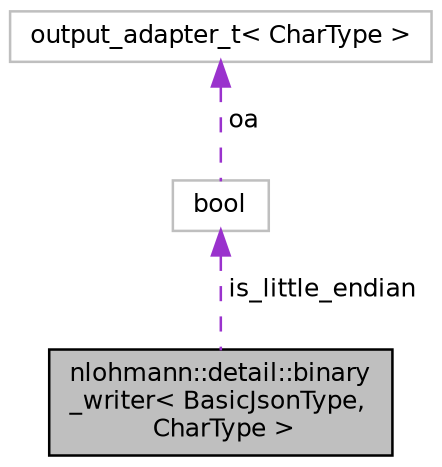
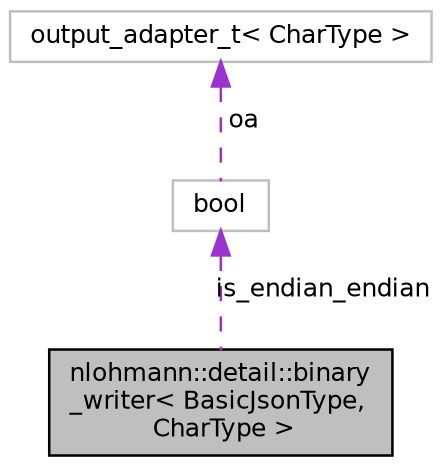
(319, 290) -> (319, 290)
